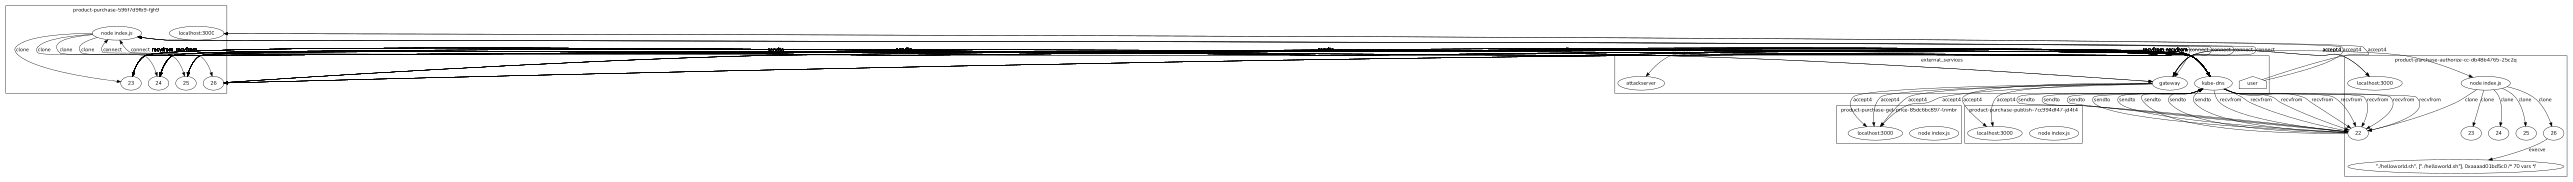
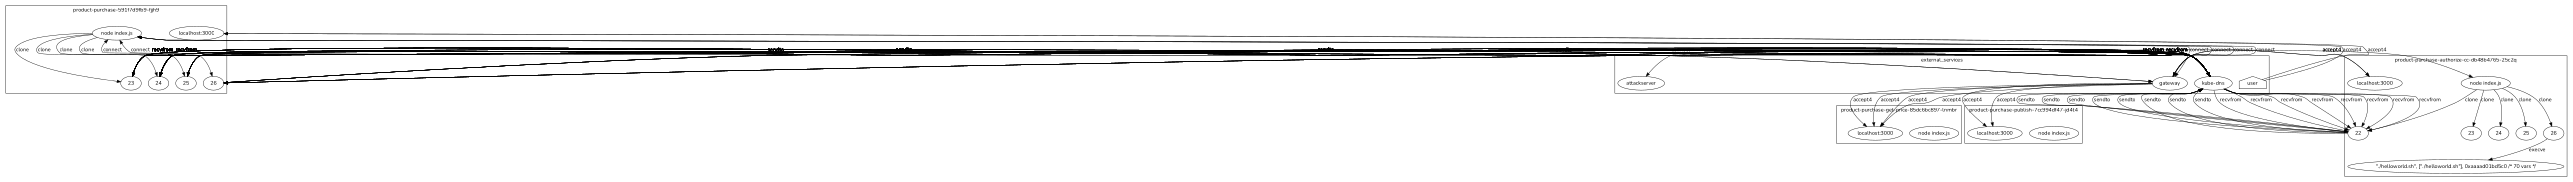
(116, 10) -> (116, 10)
